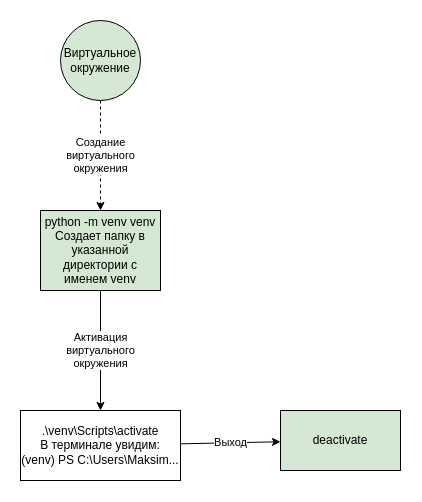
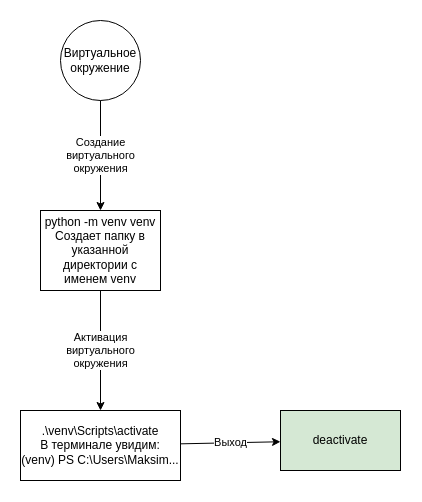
(101, 61) -> (101, 61)
(101, 119) -> (101, 119)
(101, 251) -> (101, 251)
